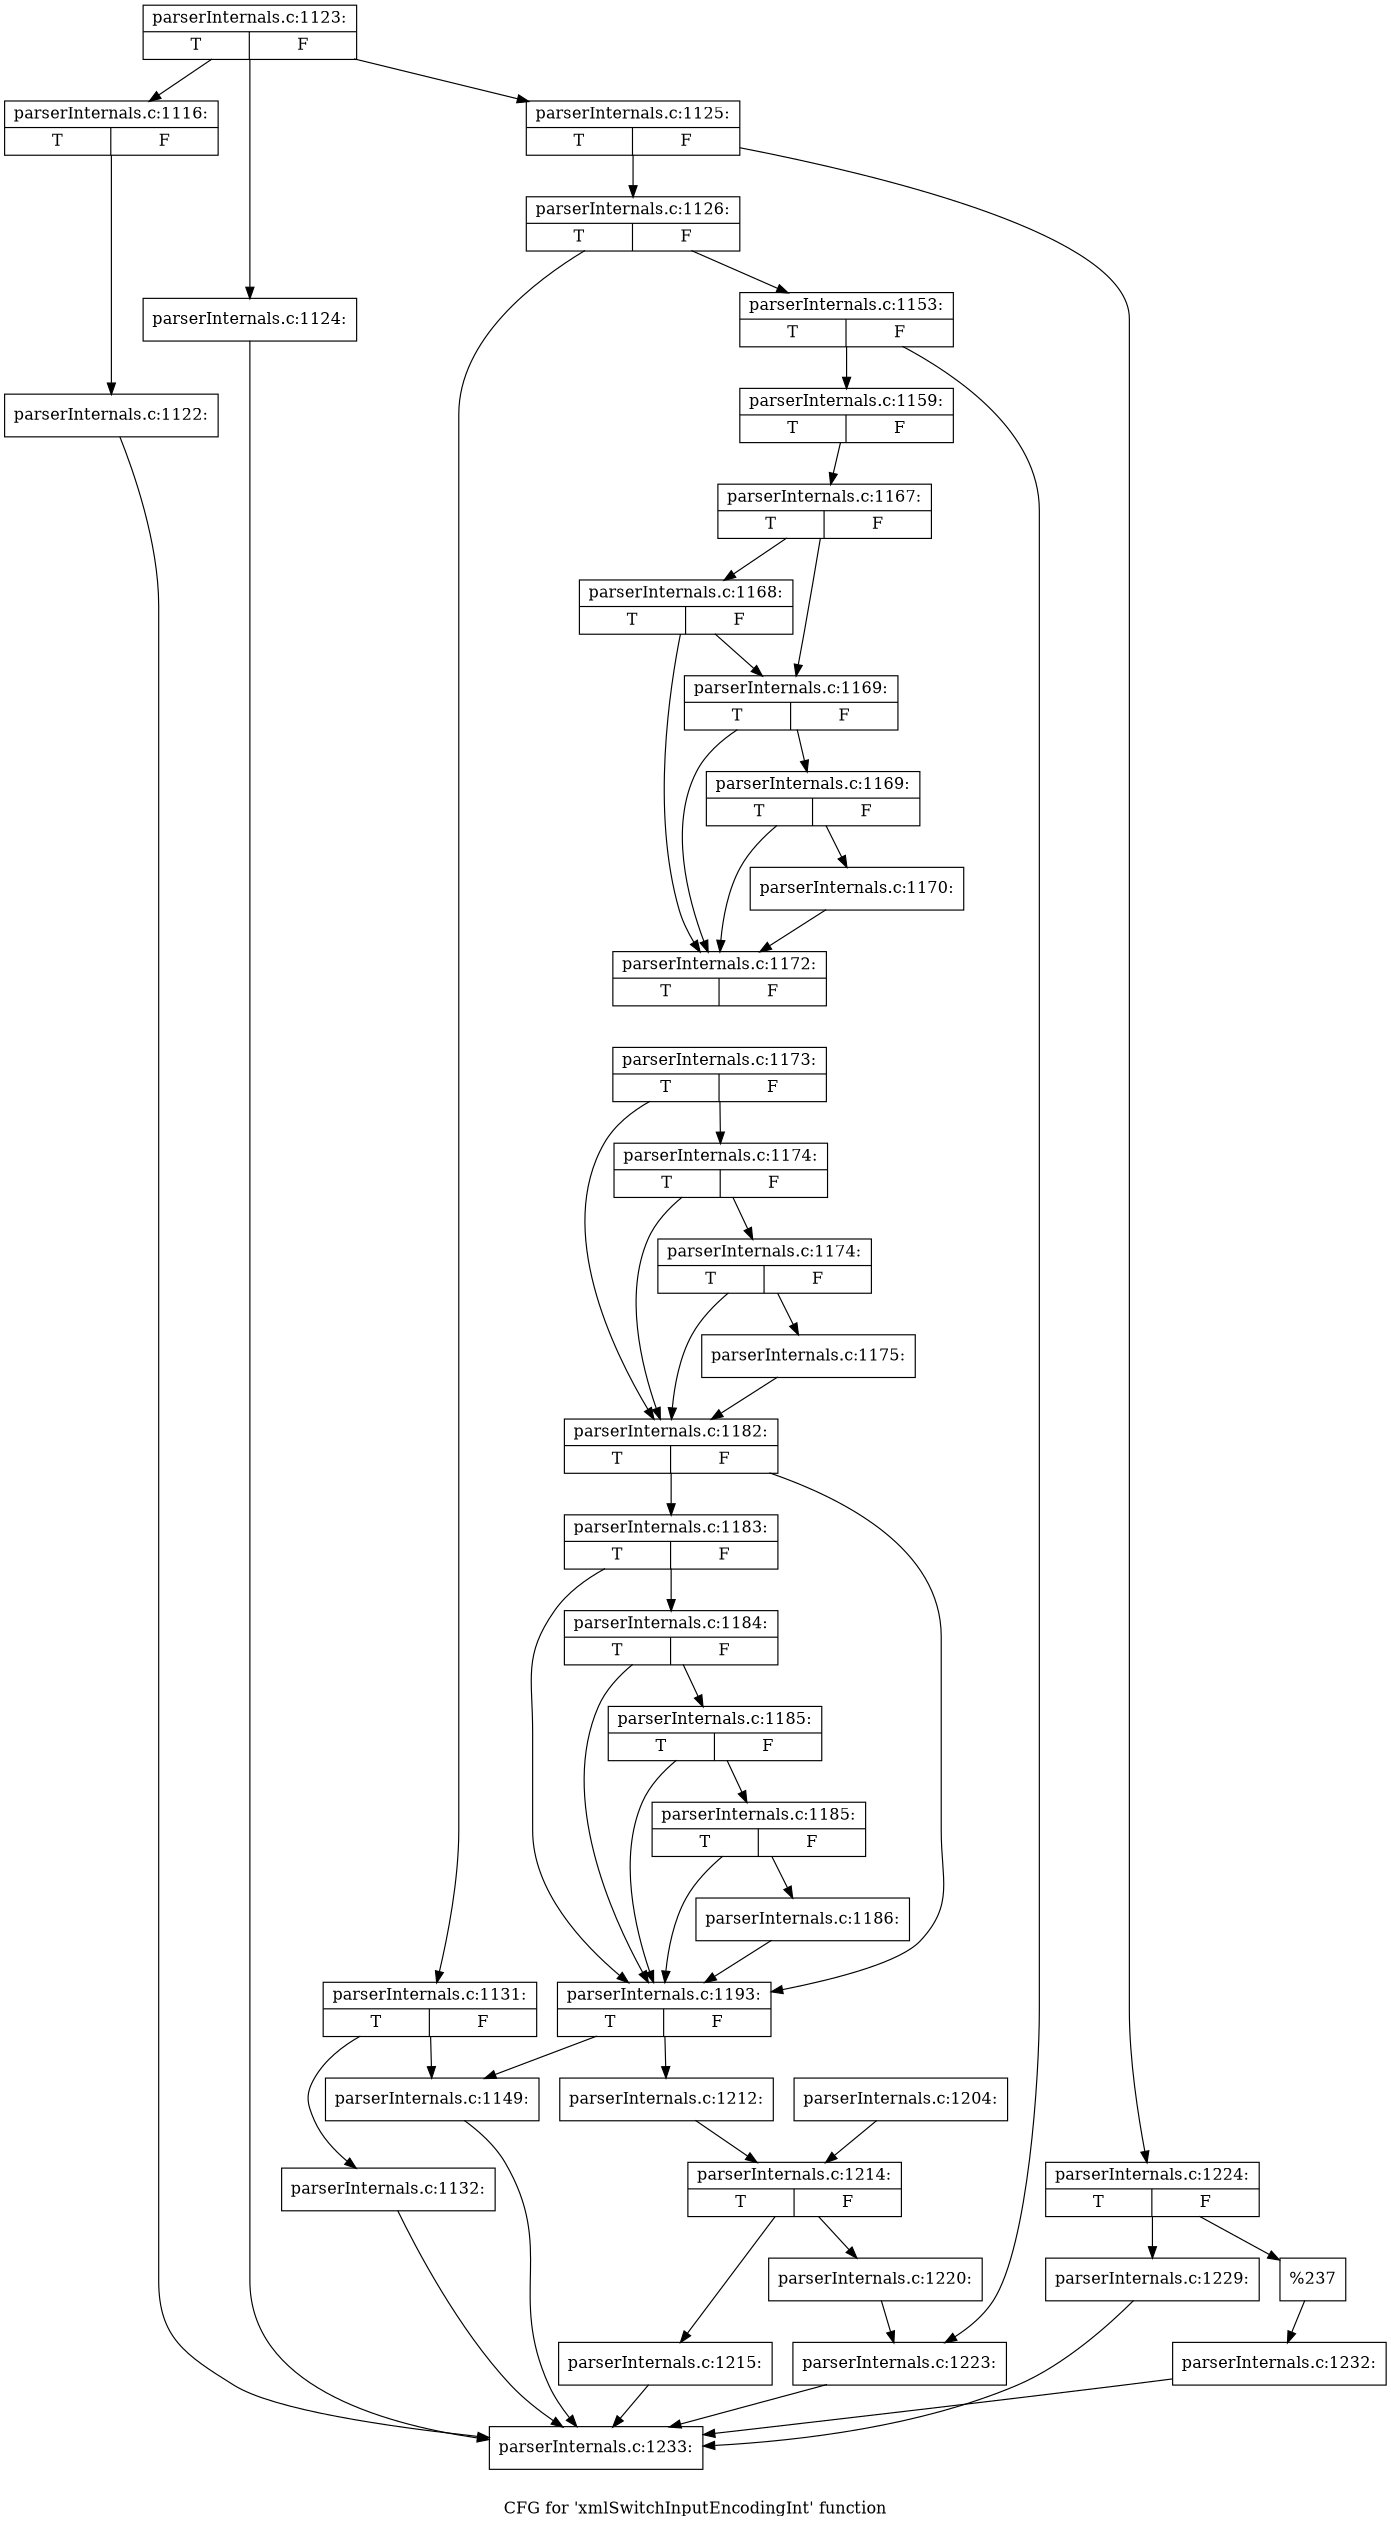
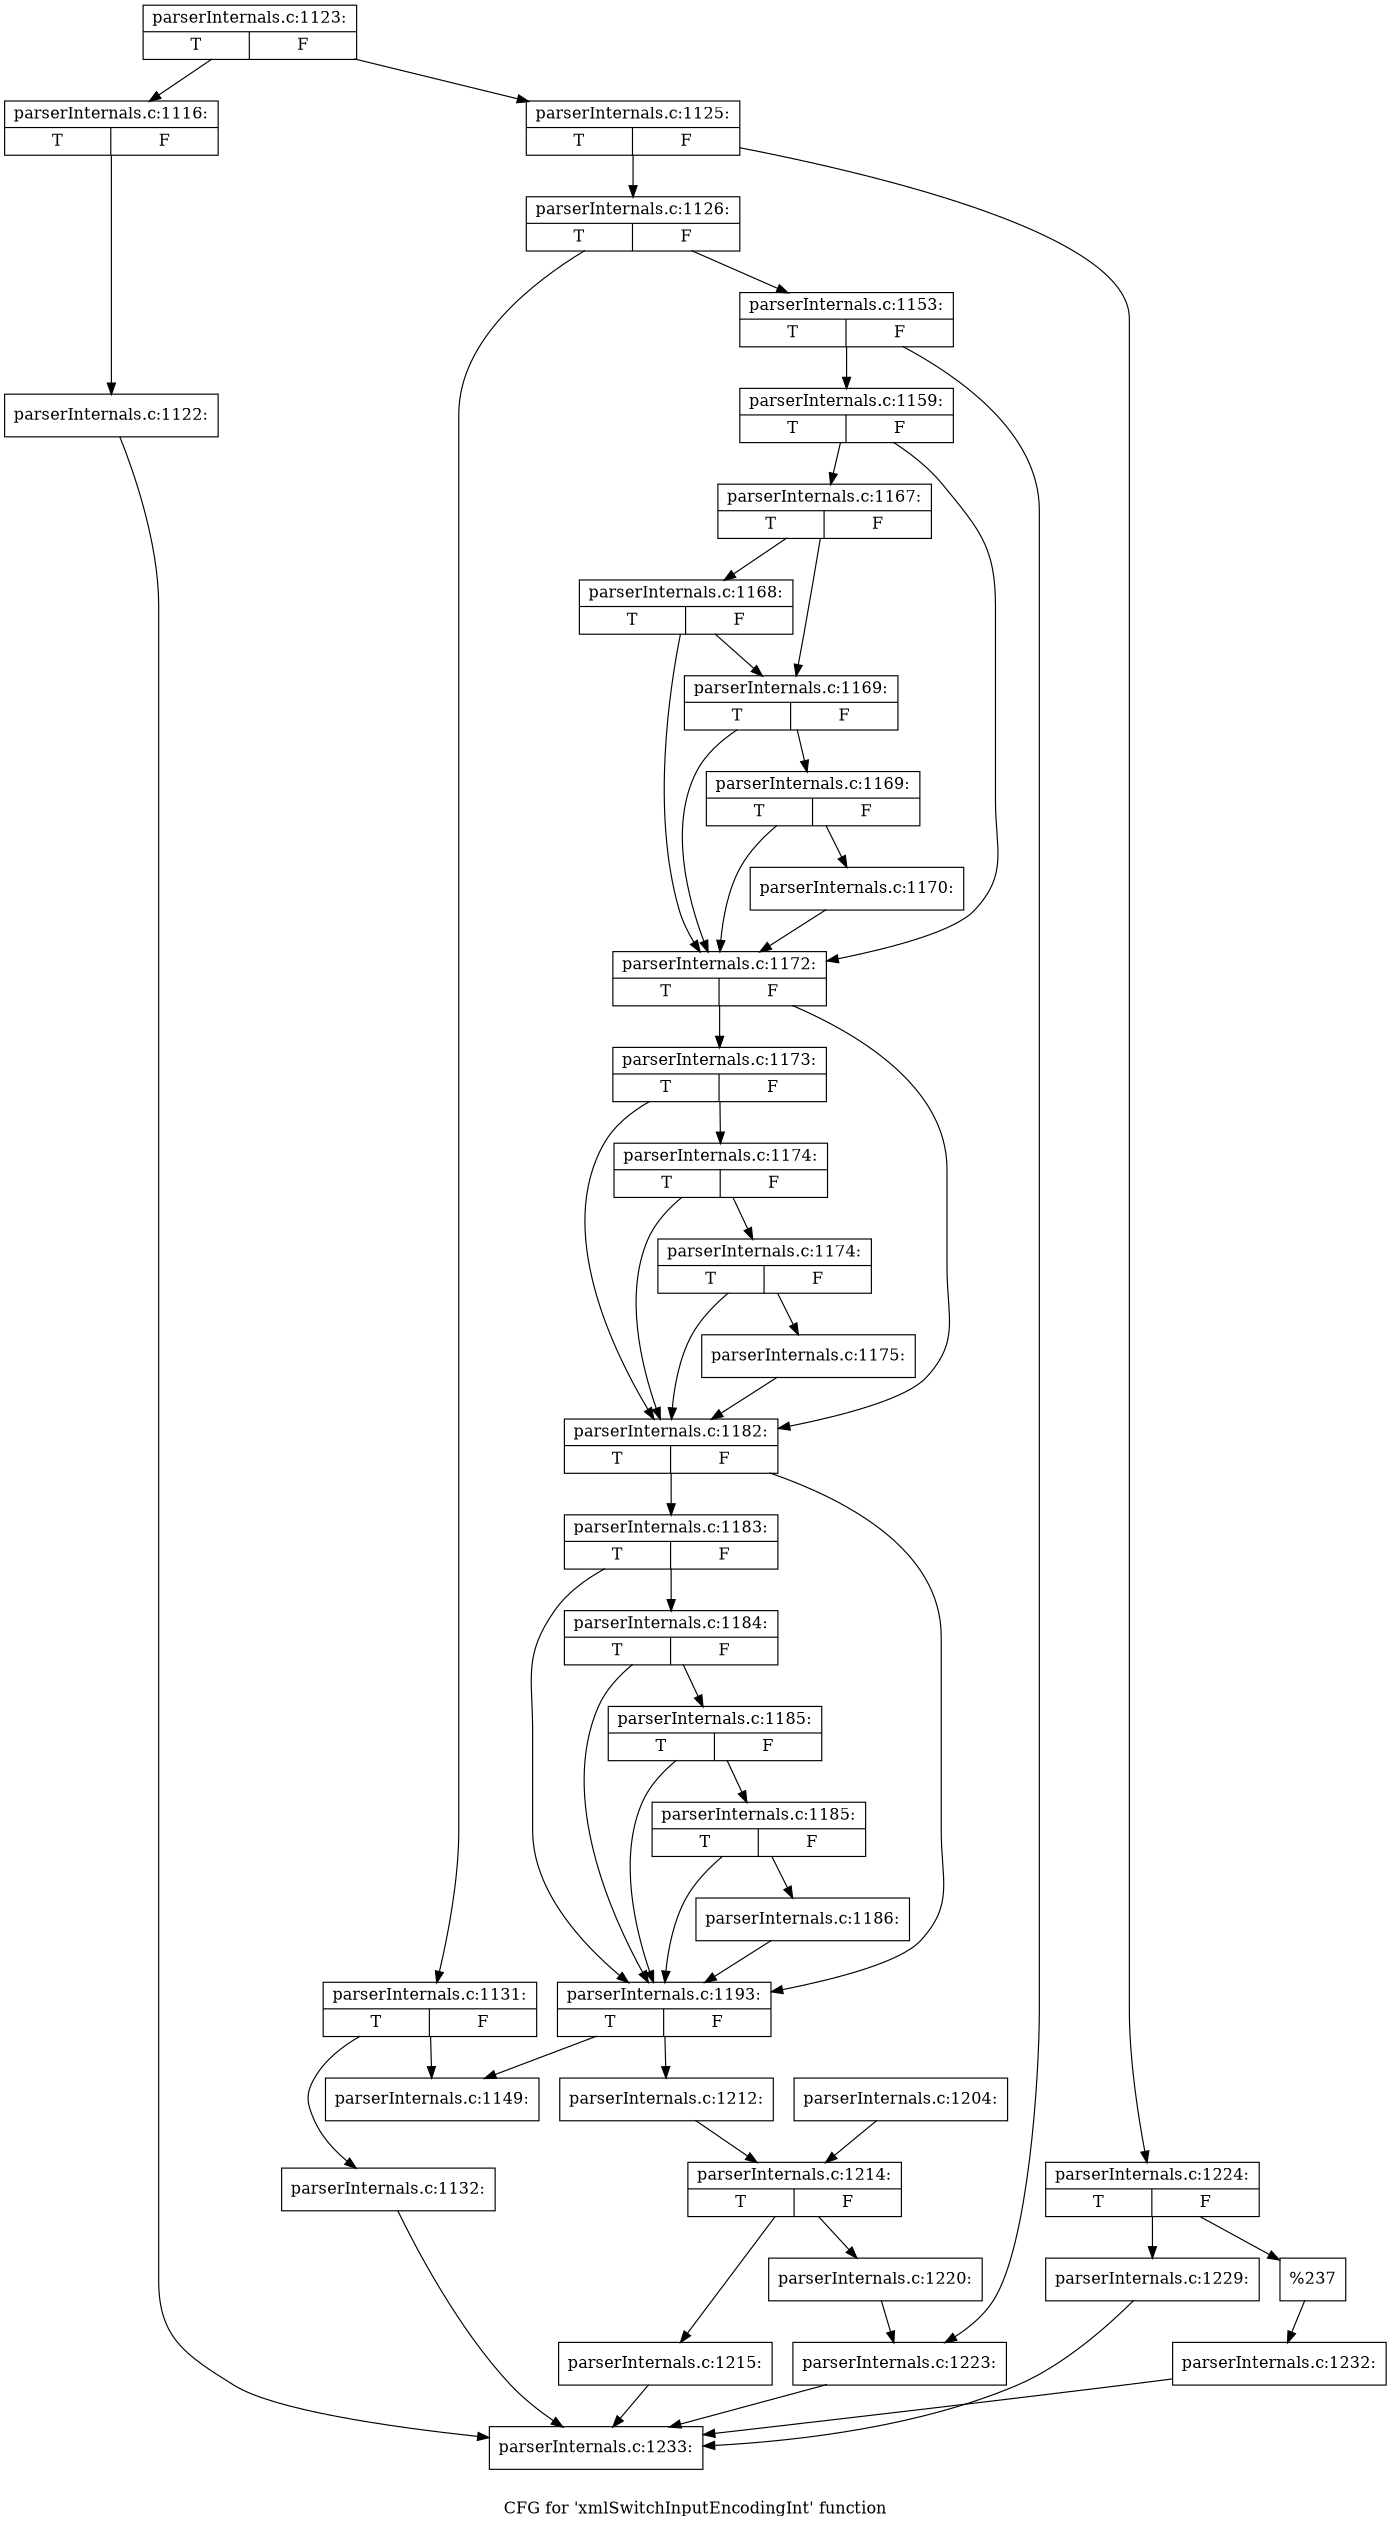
(250, 320) -> none
none -> (995, 734)
none -> (720, 1021)
none -> (947, 1231)
(530, 2263) -> none
